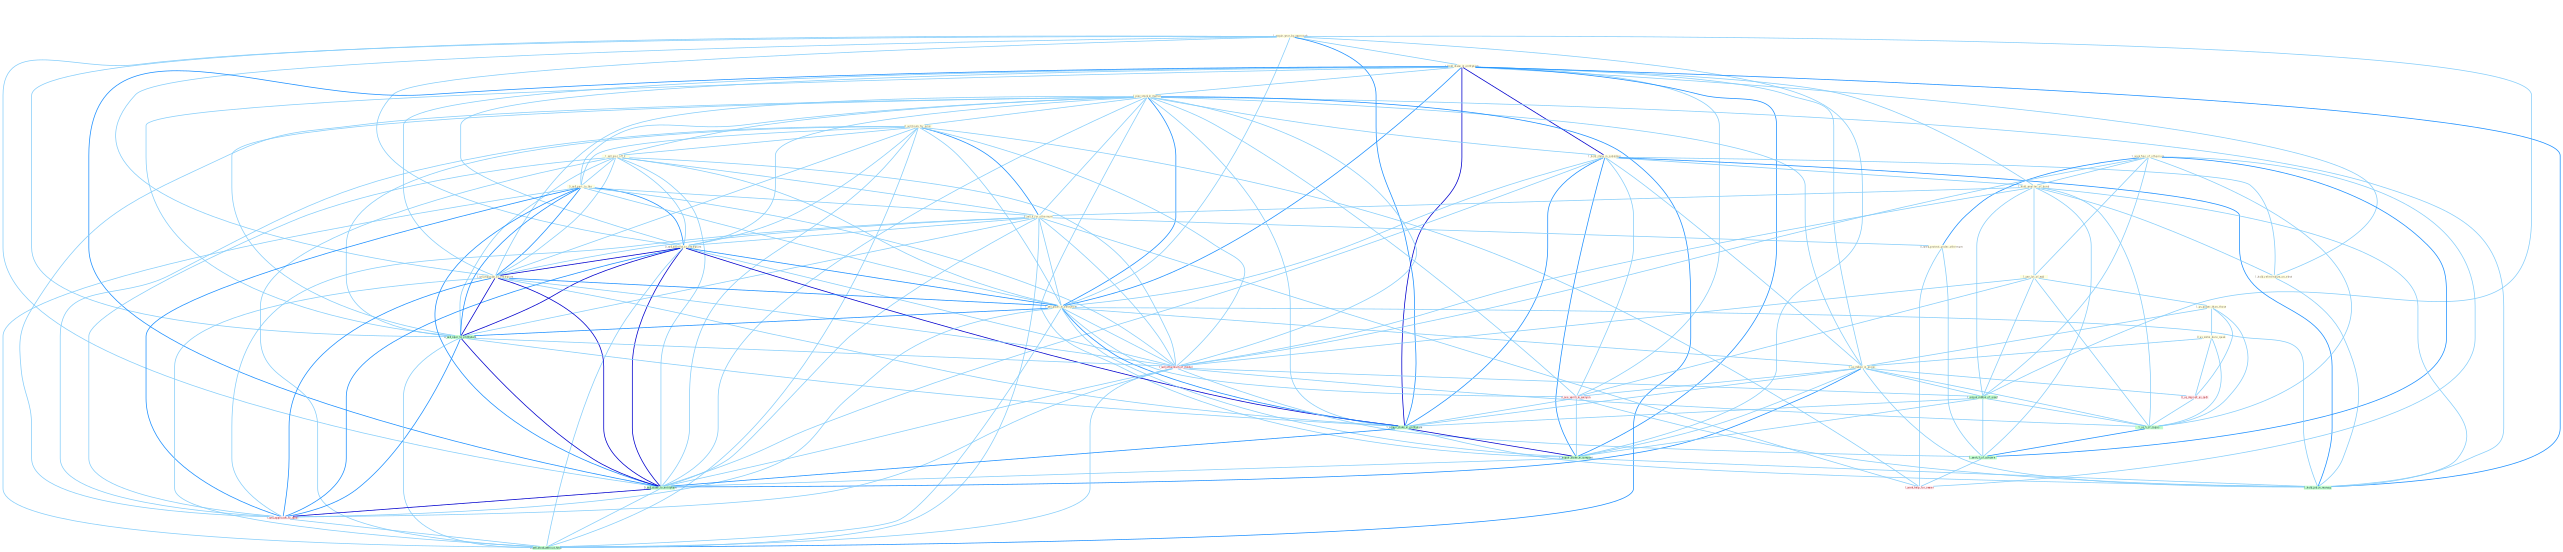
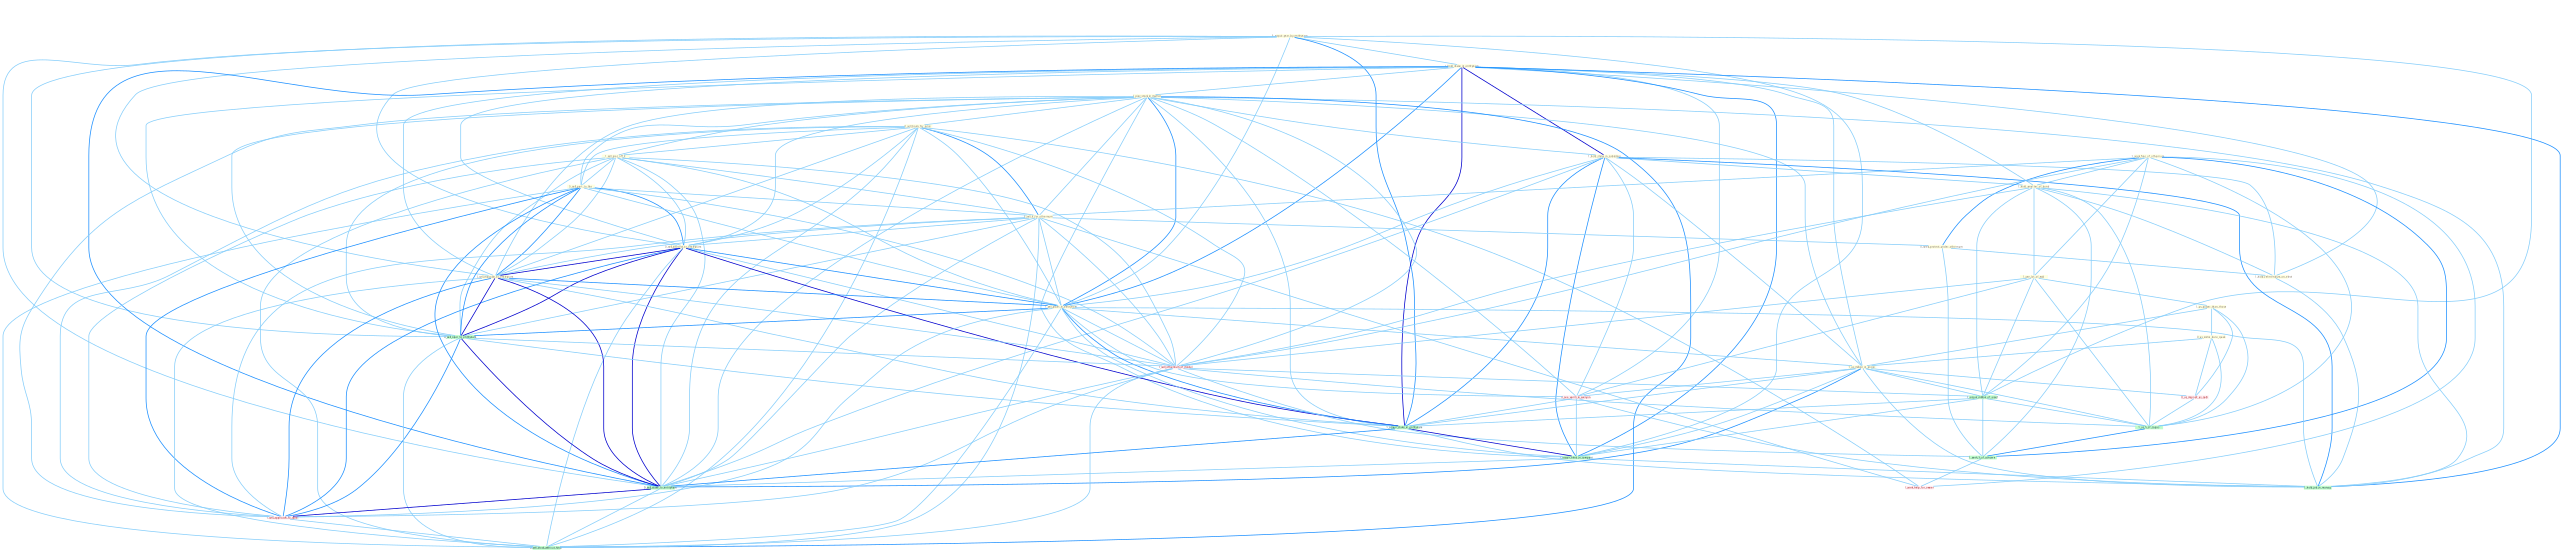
(1290, 36) -> (1290, 36)
(1536, 202) -> (1567, 188)
(1920, 347) -> (2100, 261)
(1576, 458) -> (1576, 458)
